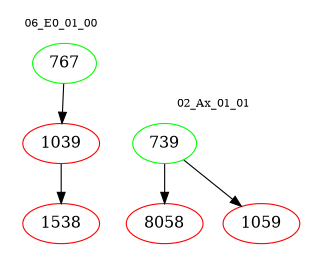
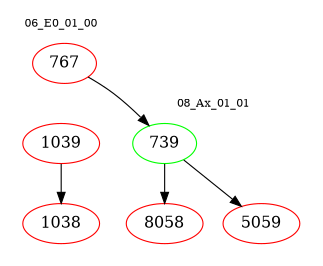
(65, 63) -> (65, 63)
(63, 98) -> (125, 103)
(214, 104) -> (214, 104)
(61, 224) -> (61, 224)
(261, 224) -> (261, 224)
